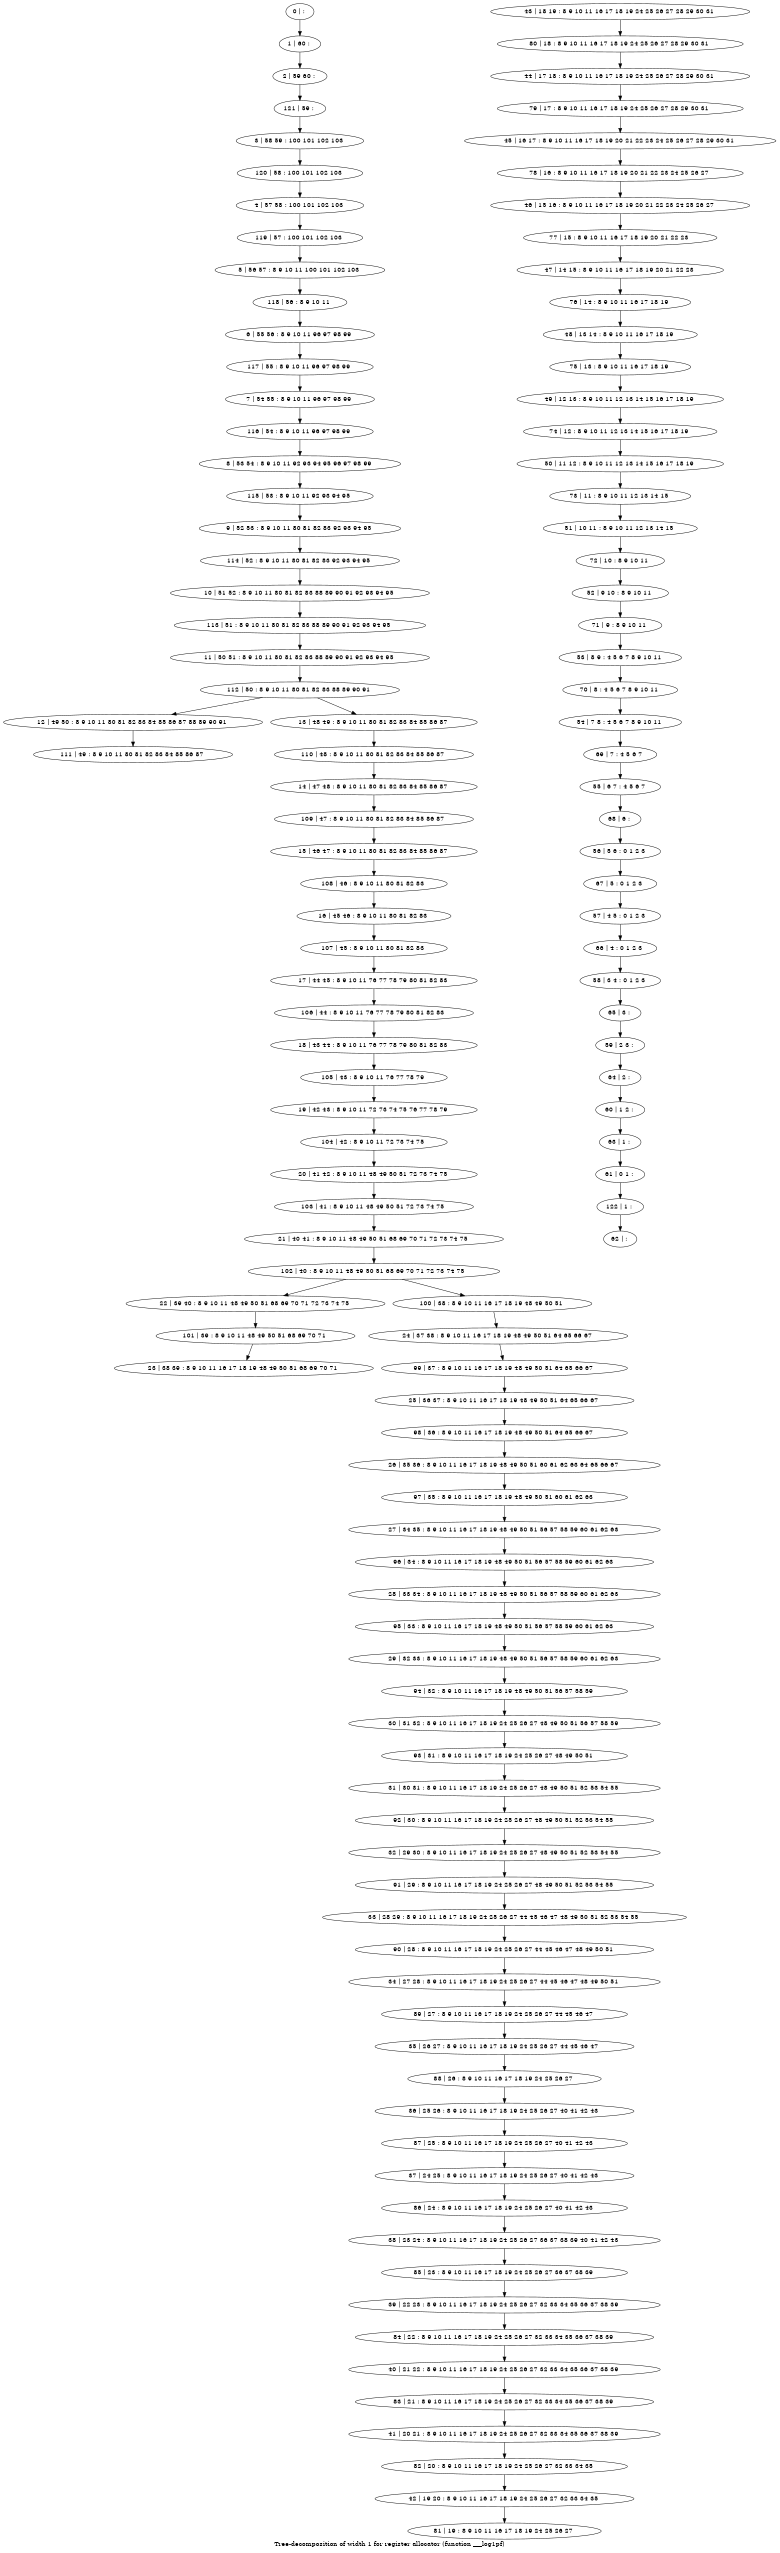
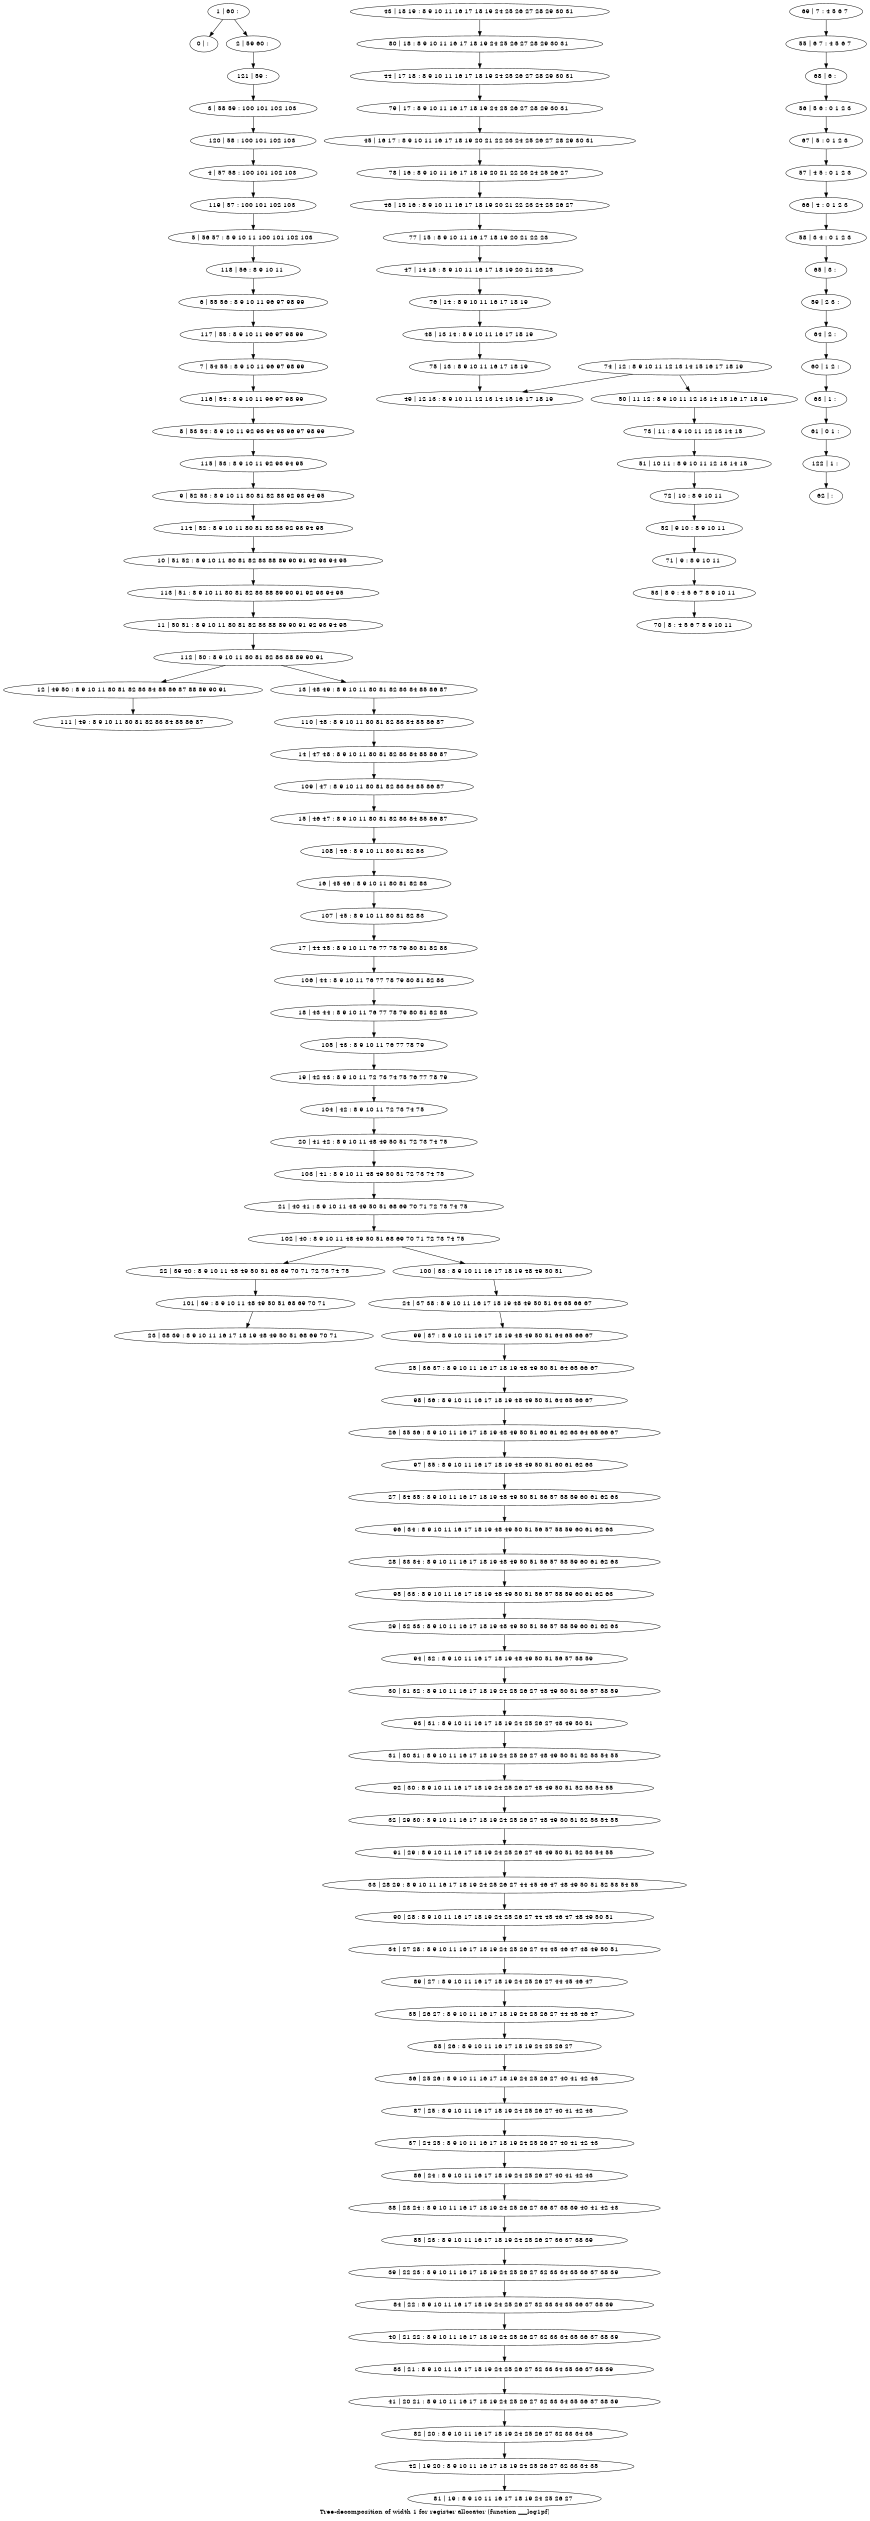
(300, 26) -> (218, 26)
(620, 413) -> (580, 383)
(620, 722) -> none
